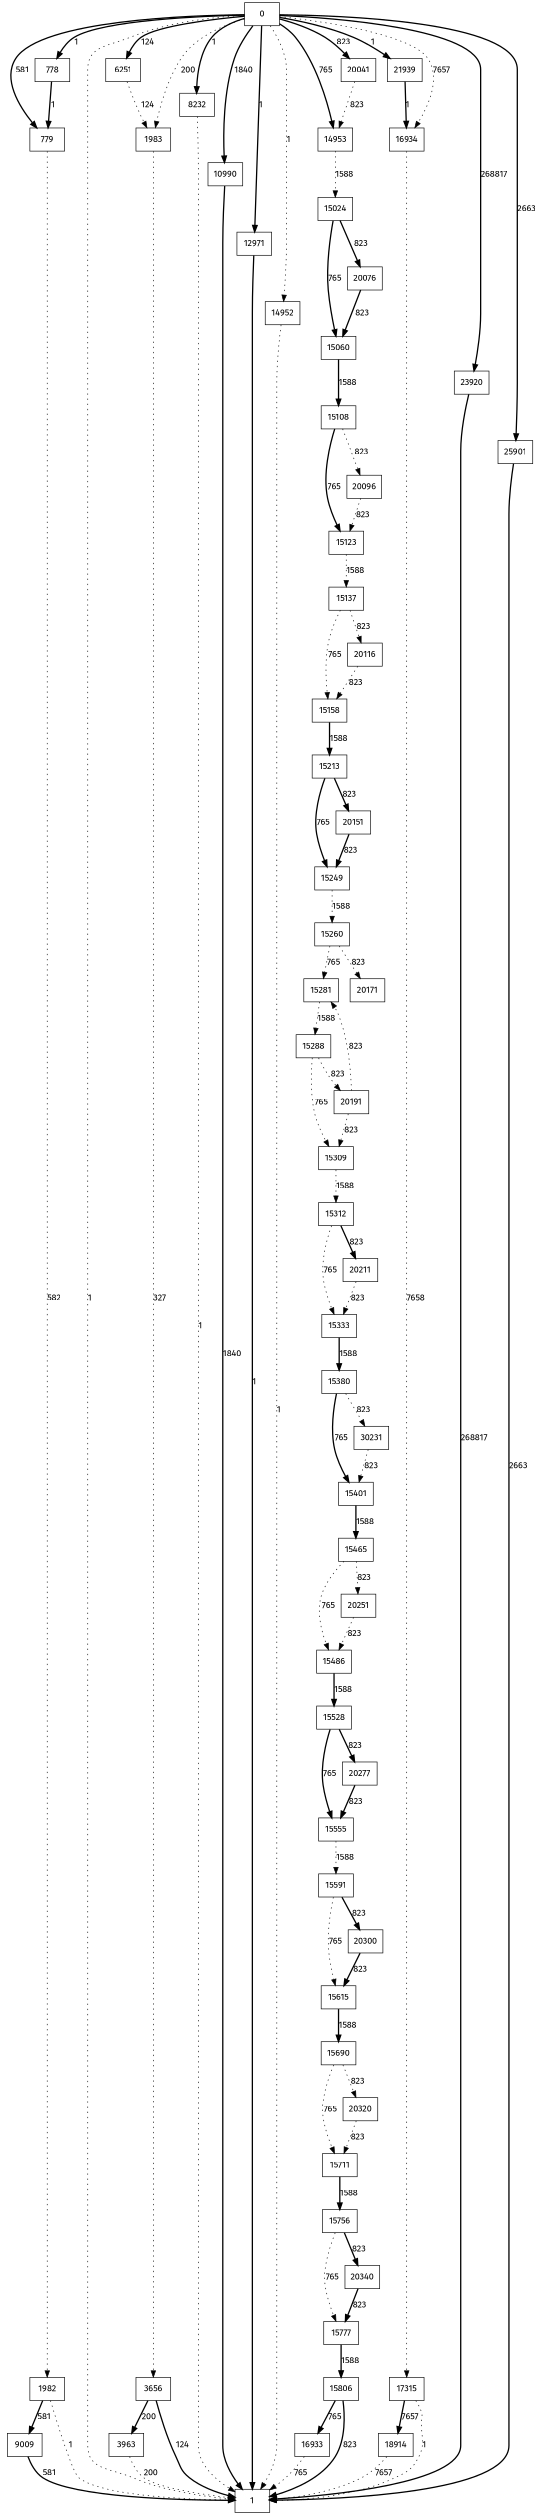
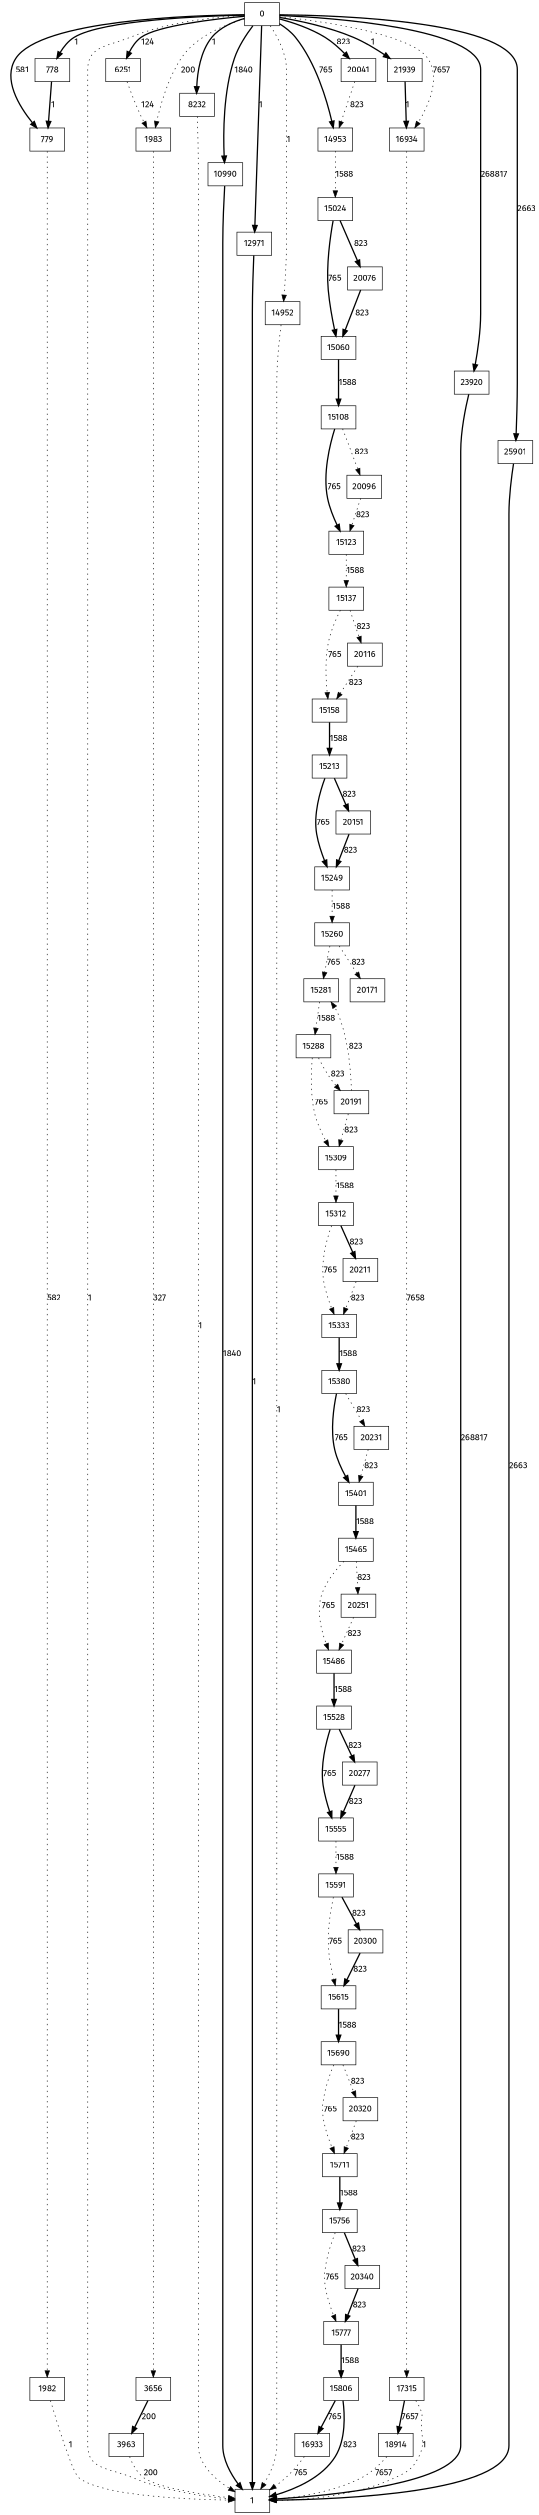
(371, 1438) -> (371, 1438)
(25, 2445) -> none
(178, 2461) -> none
